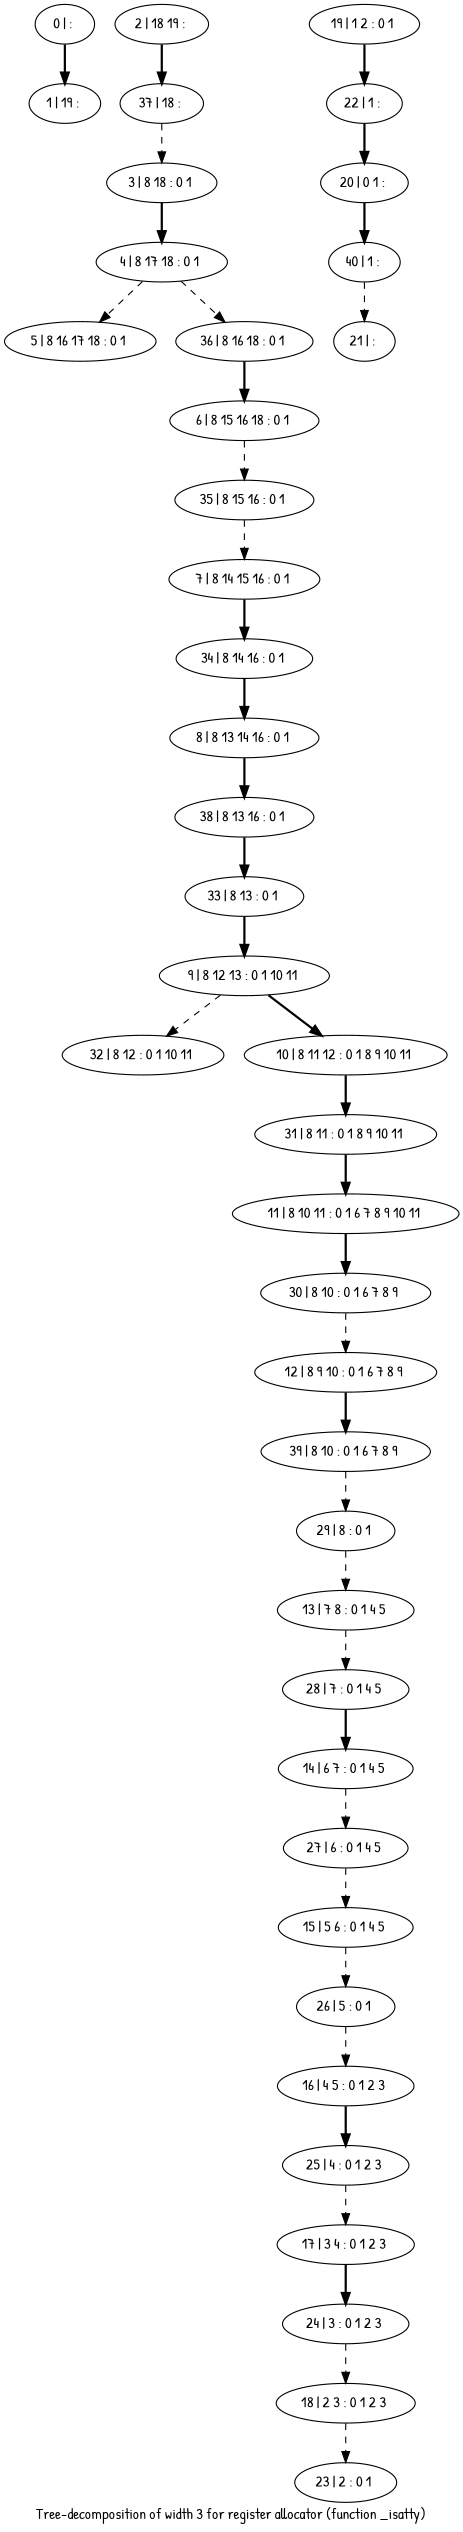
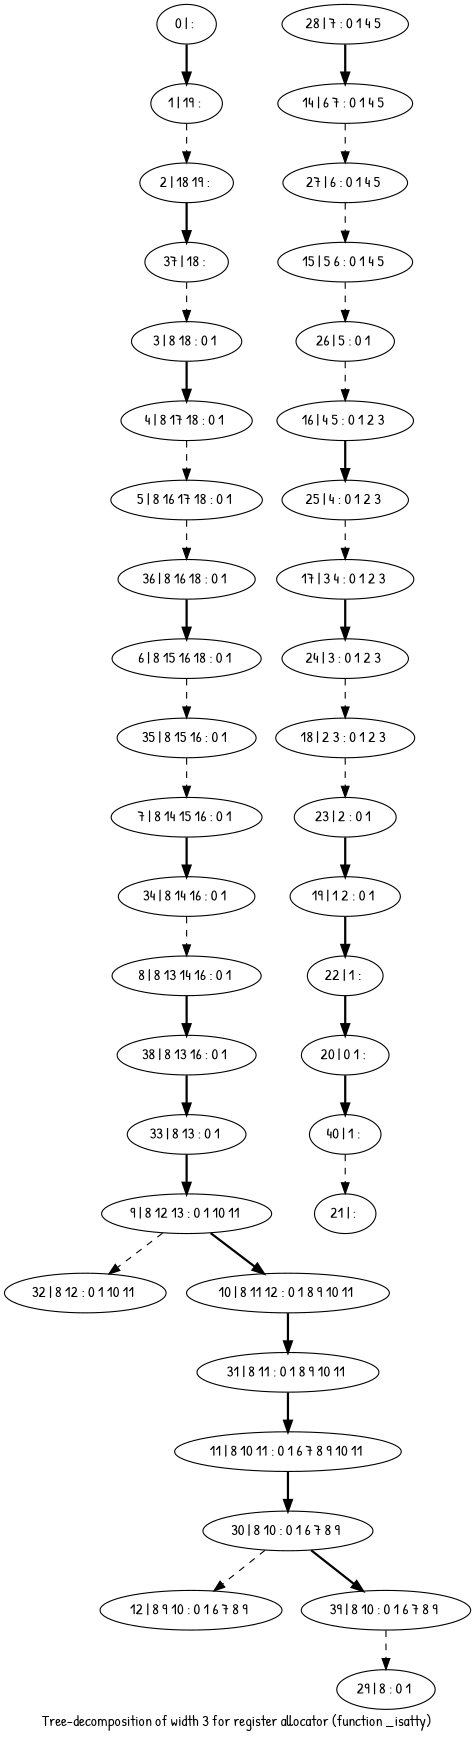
none -> (187, 138)
(199, 298) -> (187, 534)
(244, 693) -> (187, 931)
none -> (345, 851)
(346, 1407) -> (333, 1567)
(346, 1610) -> none
